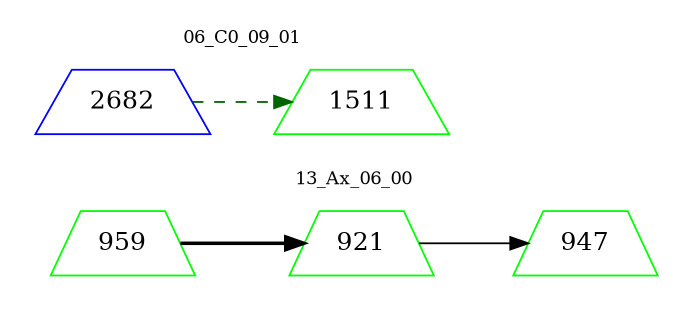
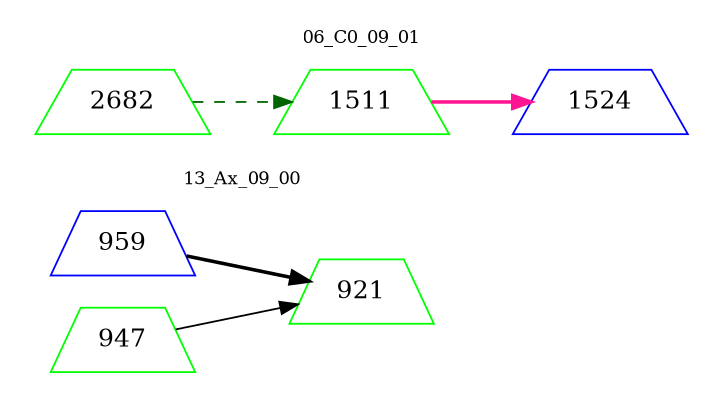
(123, 102) -> (123, 102)
none -> (600, 102)
(354, 180) -> (242, 180)
(123, 243) -> (123, 243)
(465, 243) -> (228, 319)
